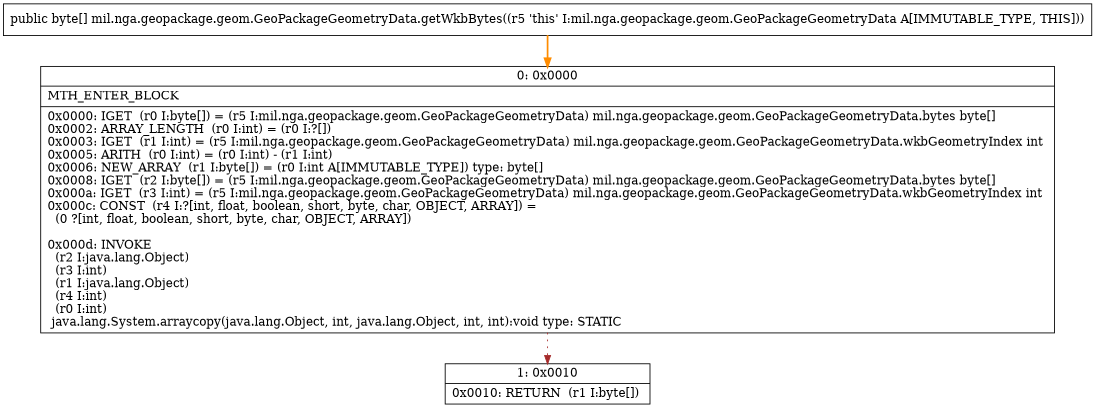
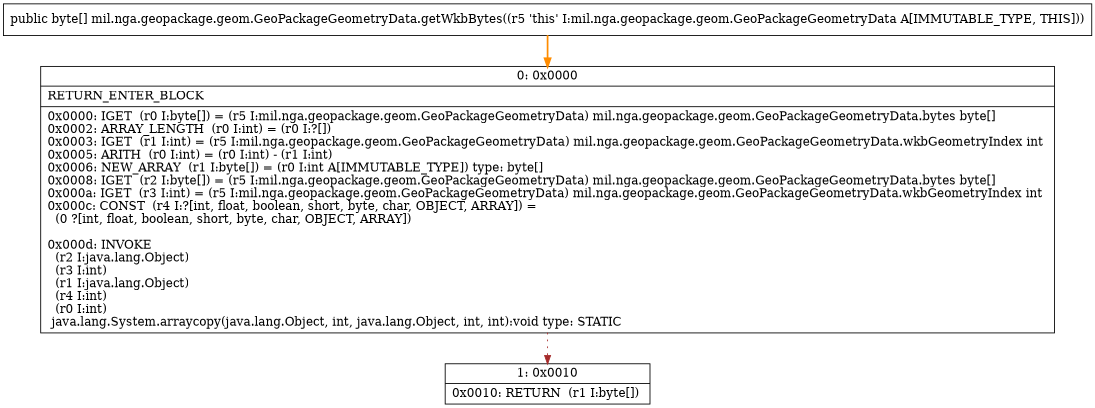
(114, 96) -> (126, 96)
